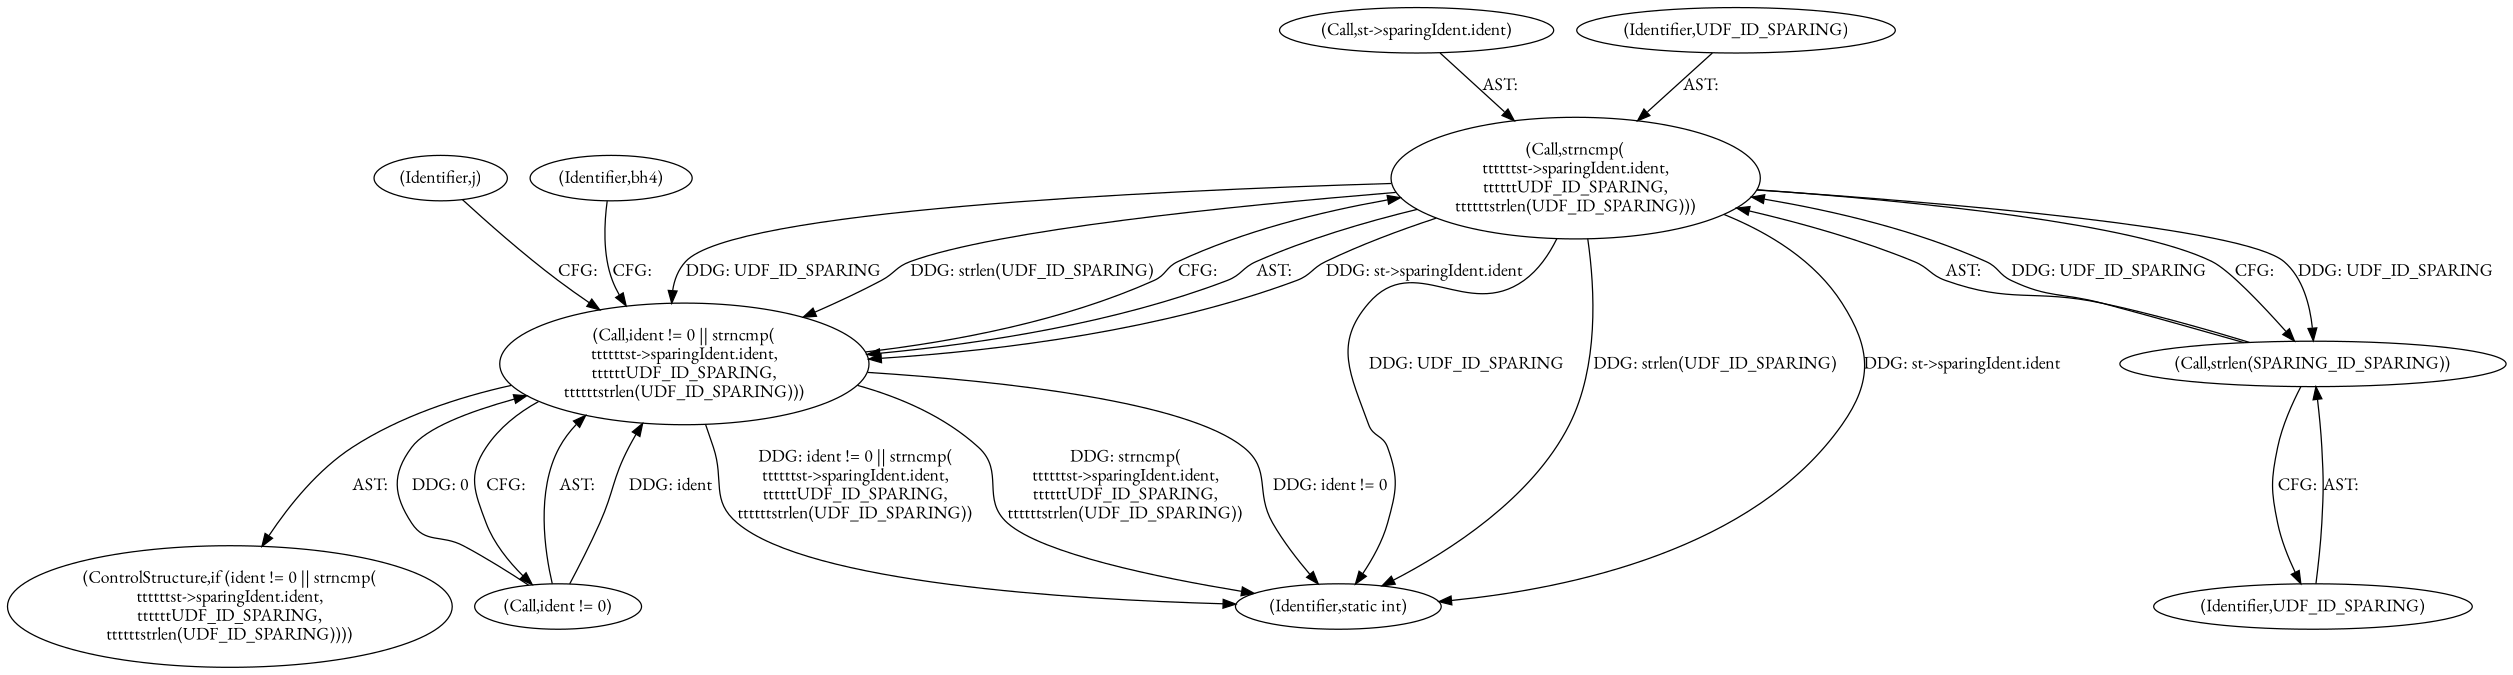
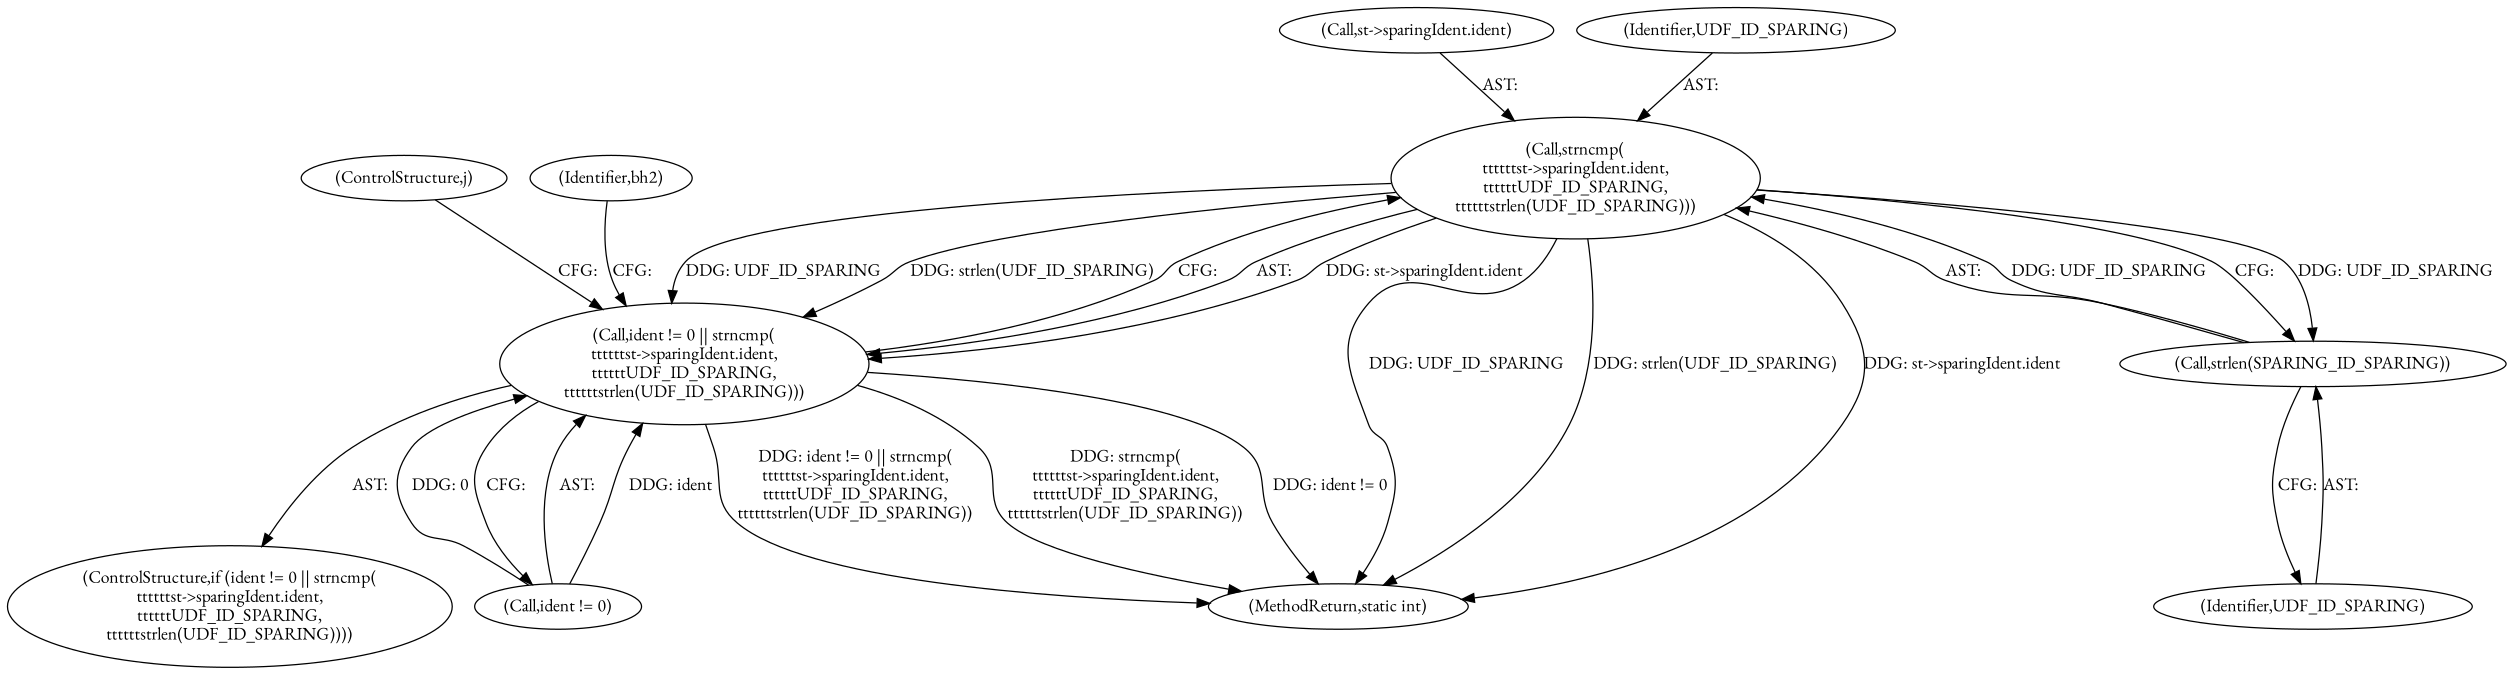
(441, 178) -> (404, 178)
(611, 178) -> (611, 178)
(1338, 607) -> (1338, 607)
